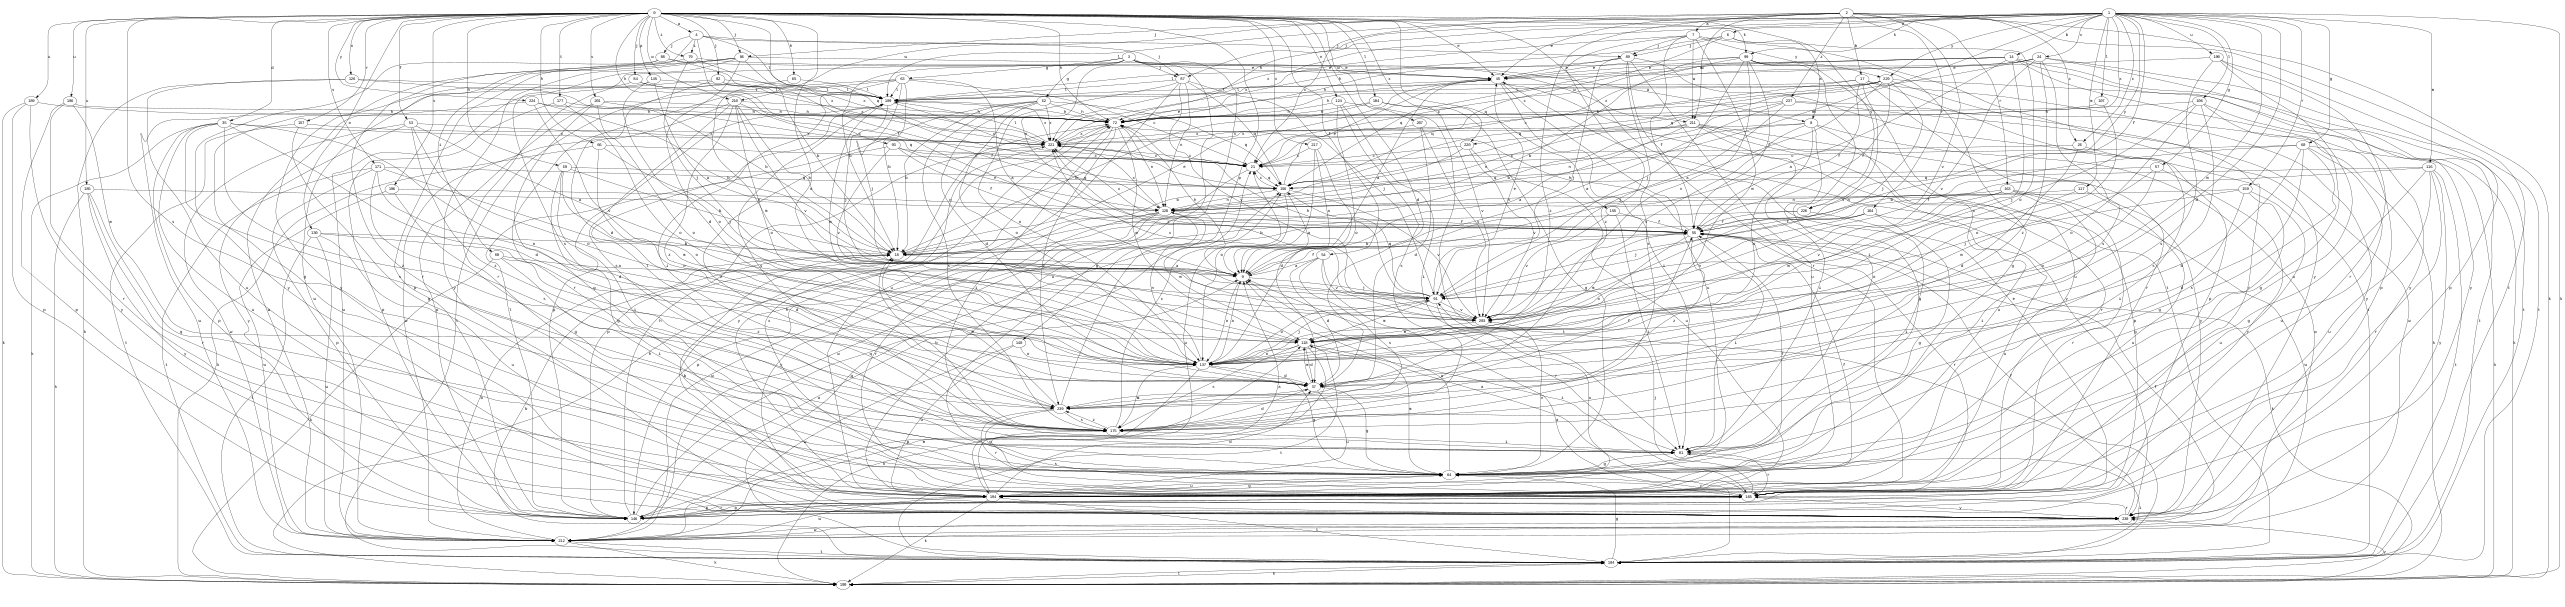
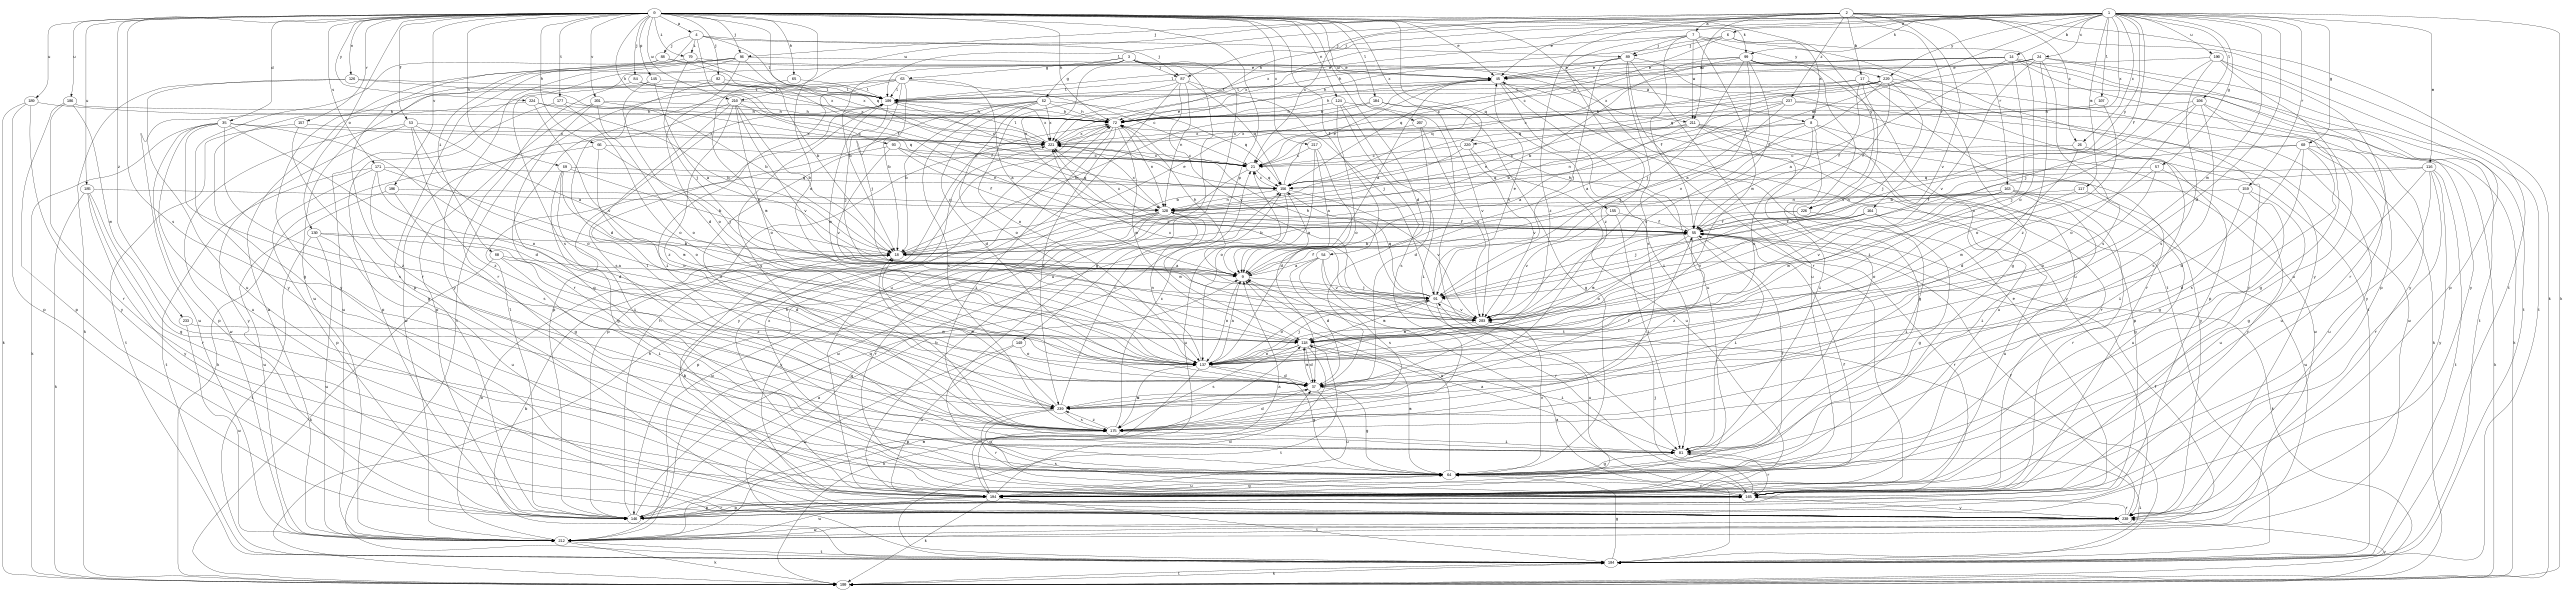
(1865, 264) -> (1907, 209)
none -> (186, 321)
